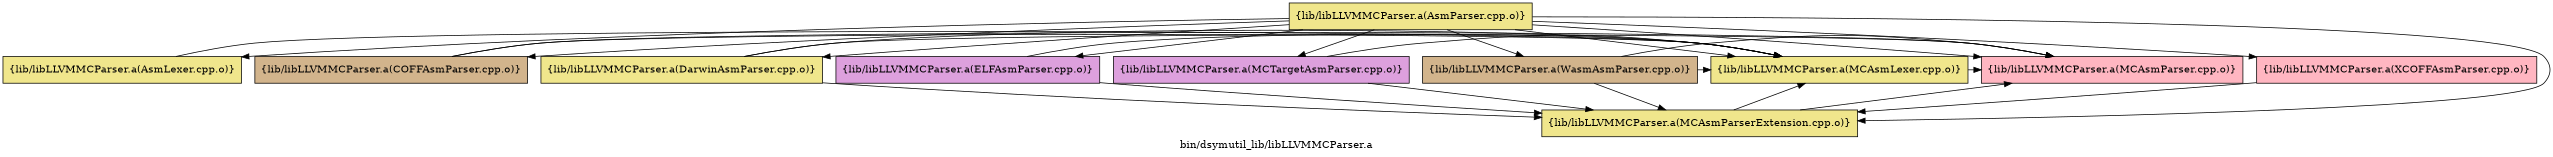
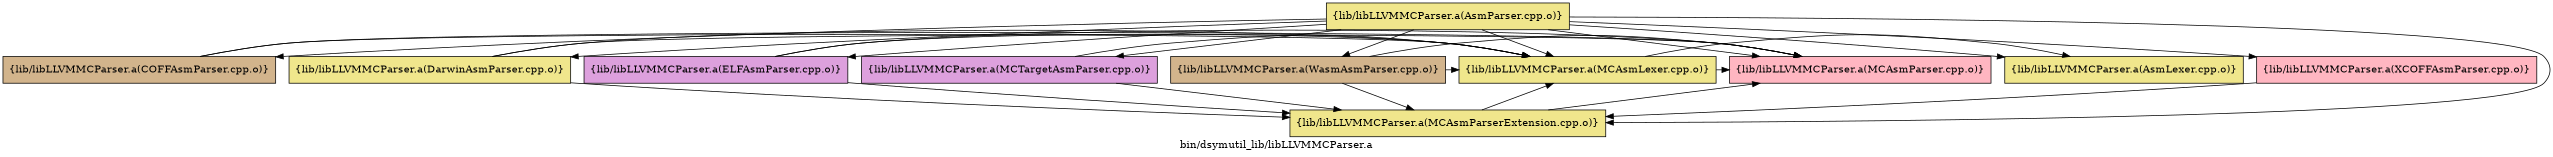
none -> (1285, 30)
(575, 34) -> (1854, 35)
